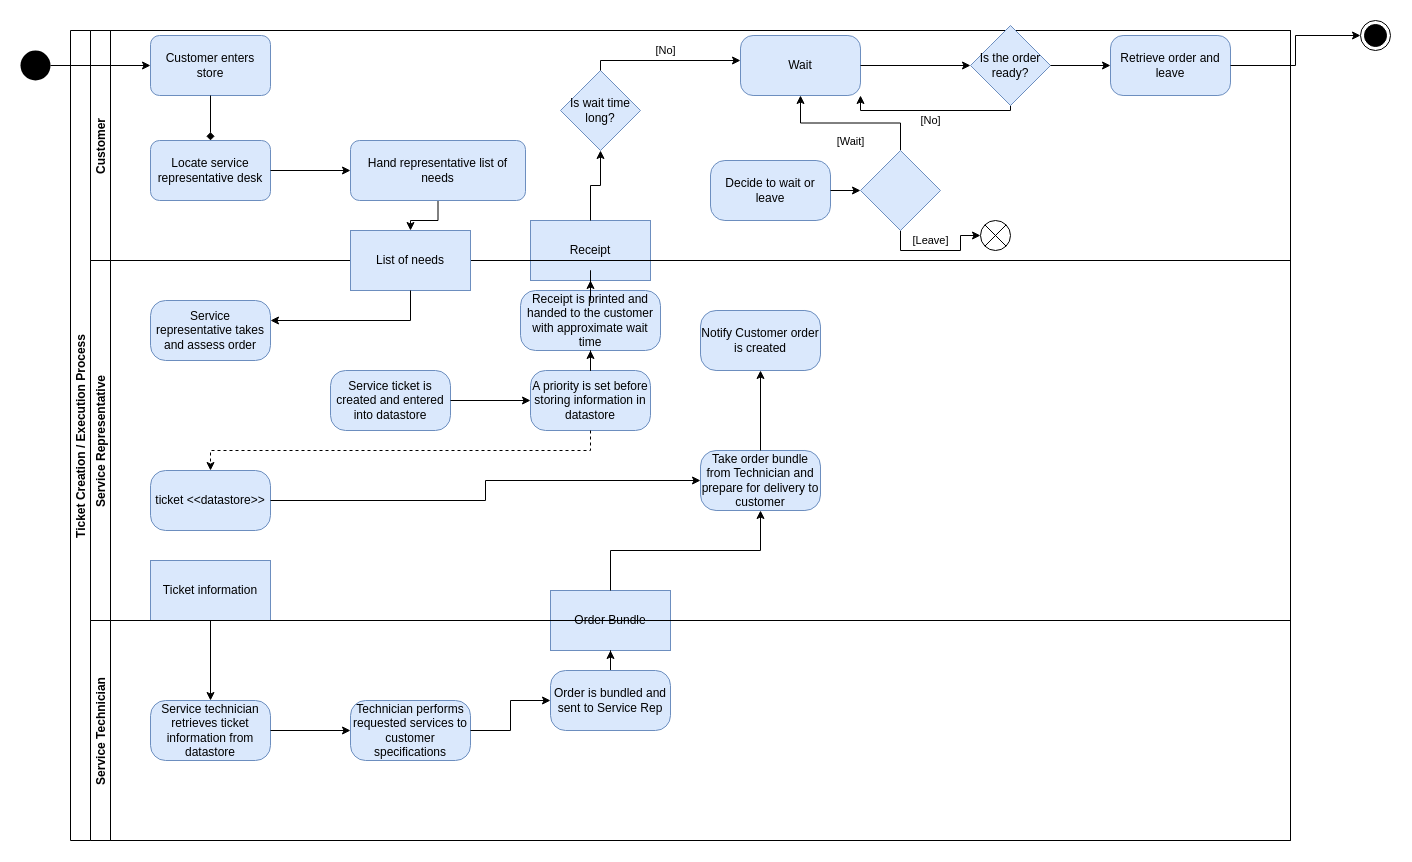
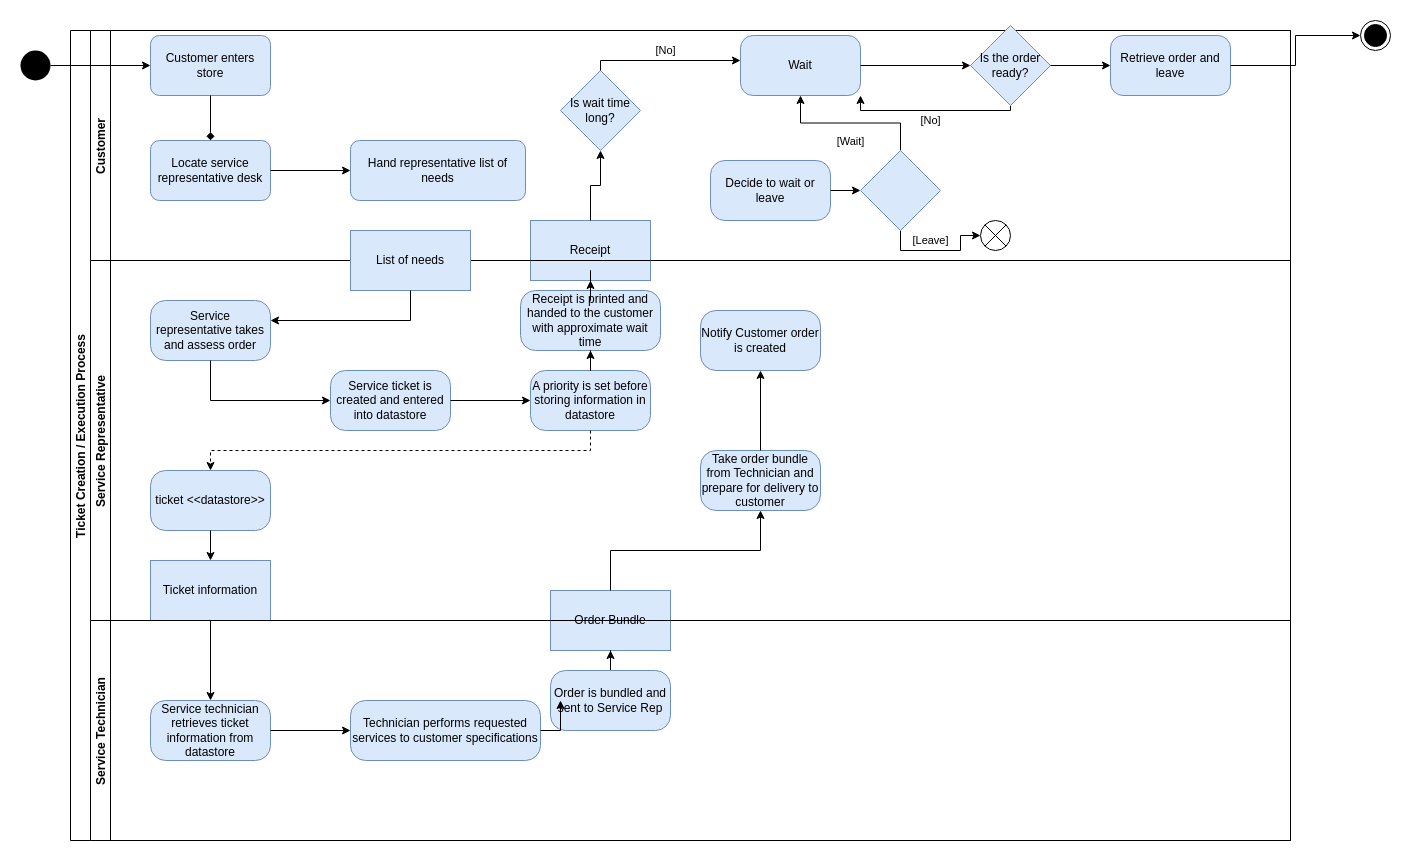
(433, 221) -> none
none -> (247, 401)
(486, 495) -> (211, 550)
(411, 731) -> (446, 731)
